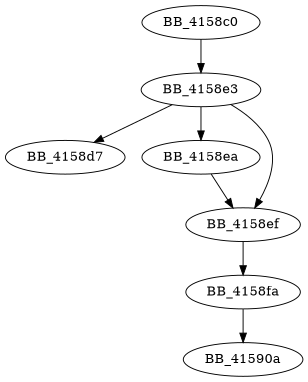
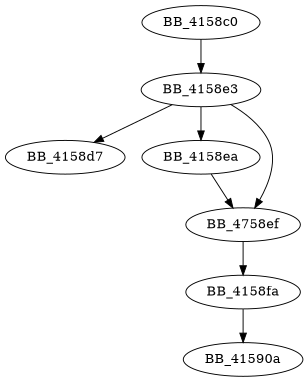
(243, 225) -> (243, 225)
